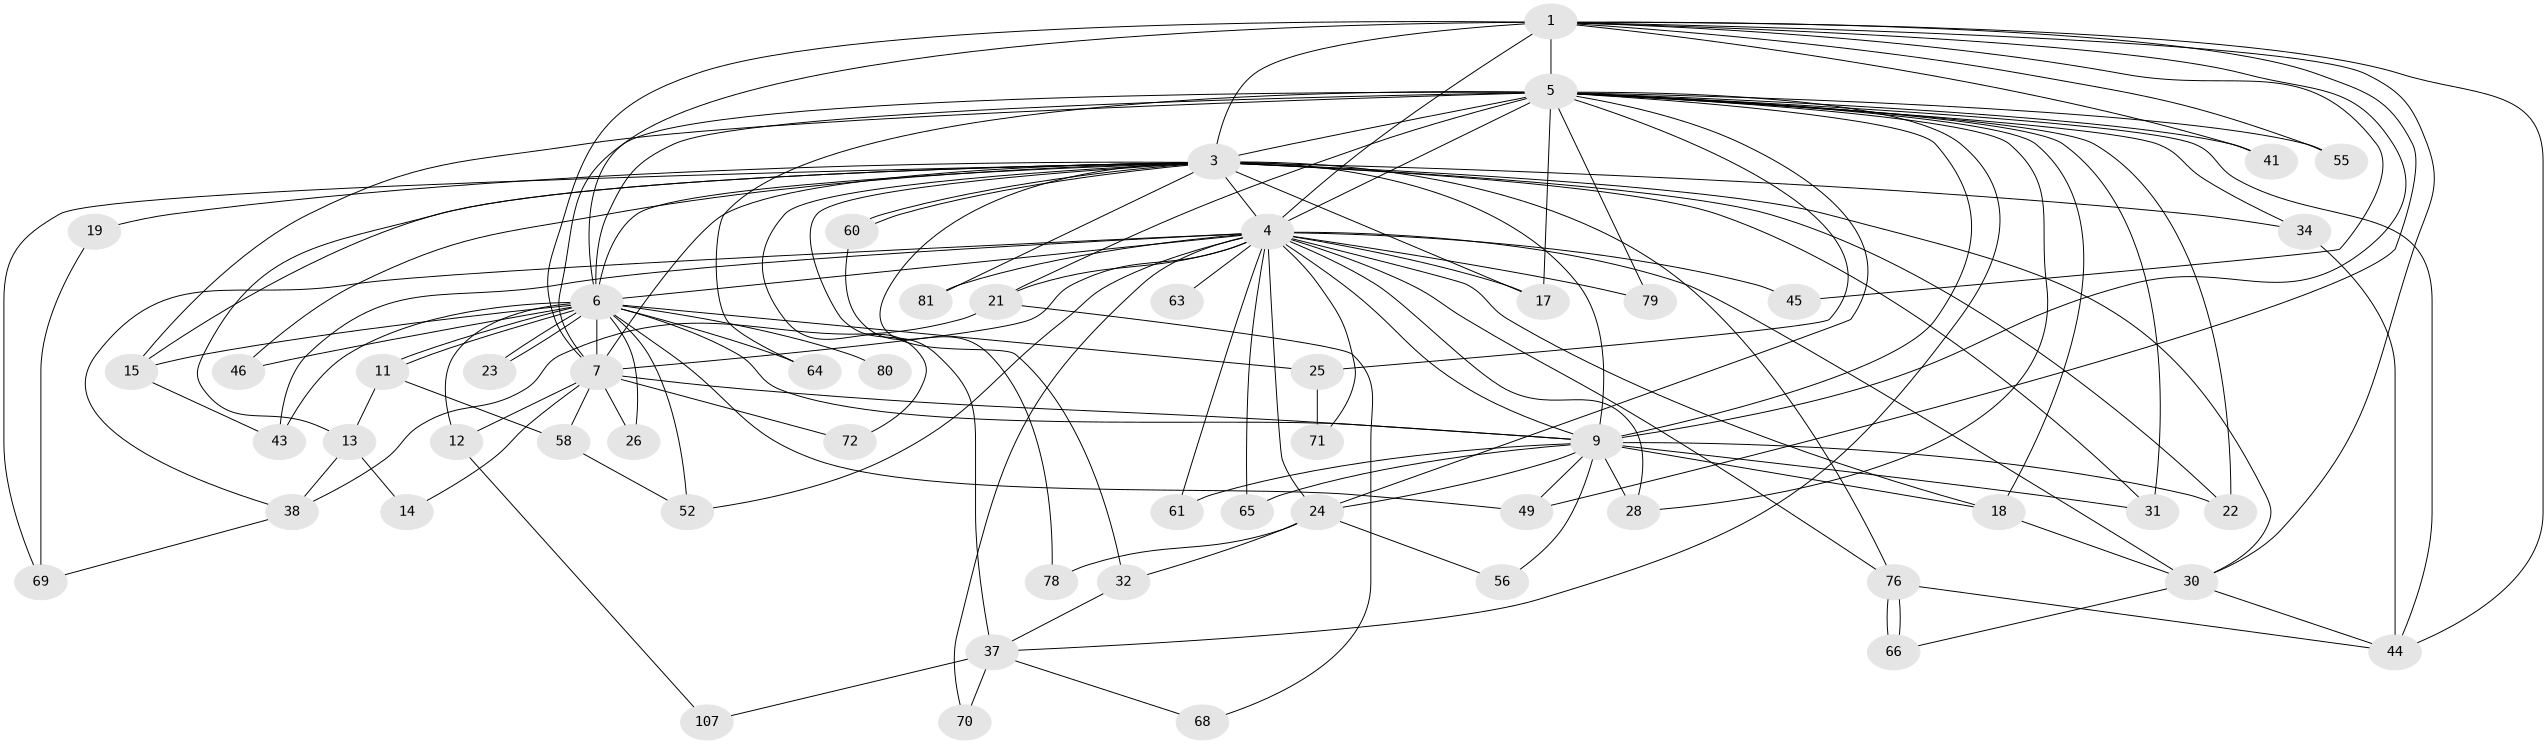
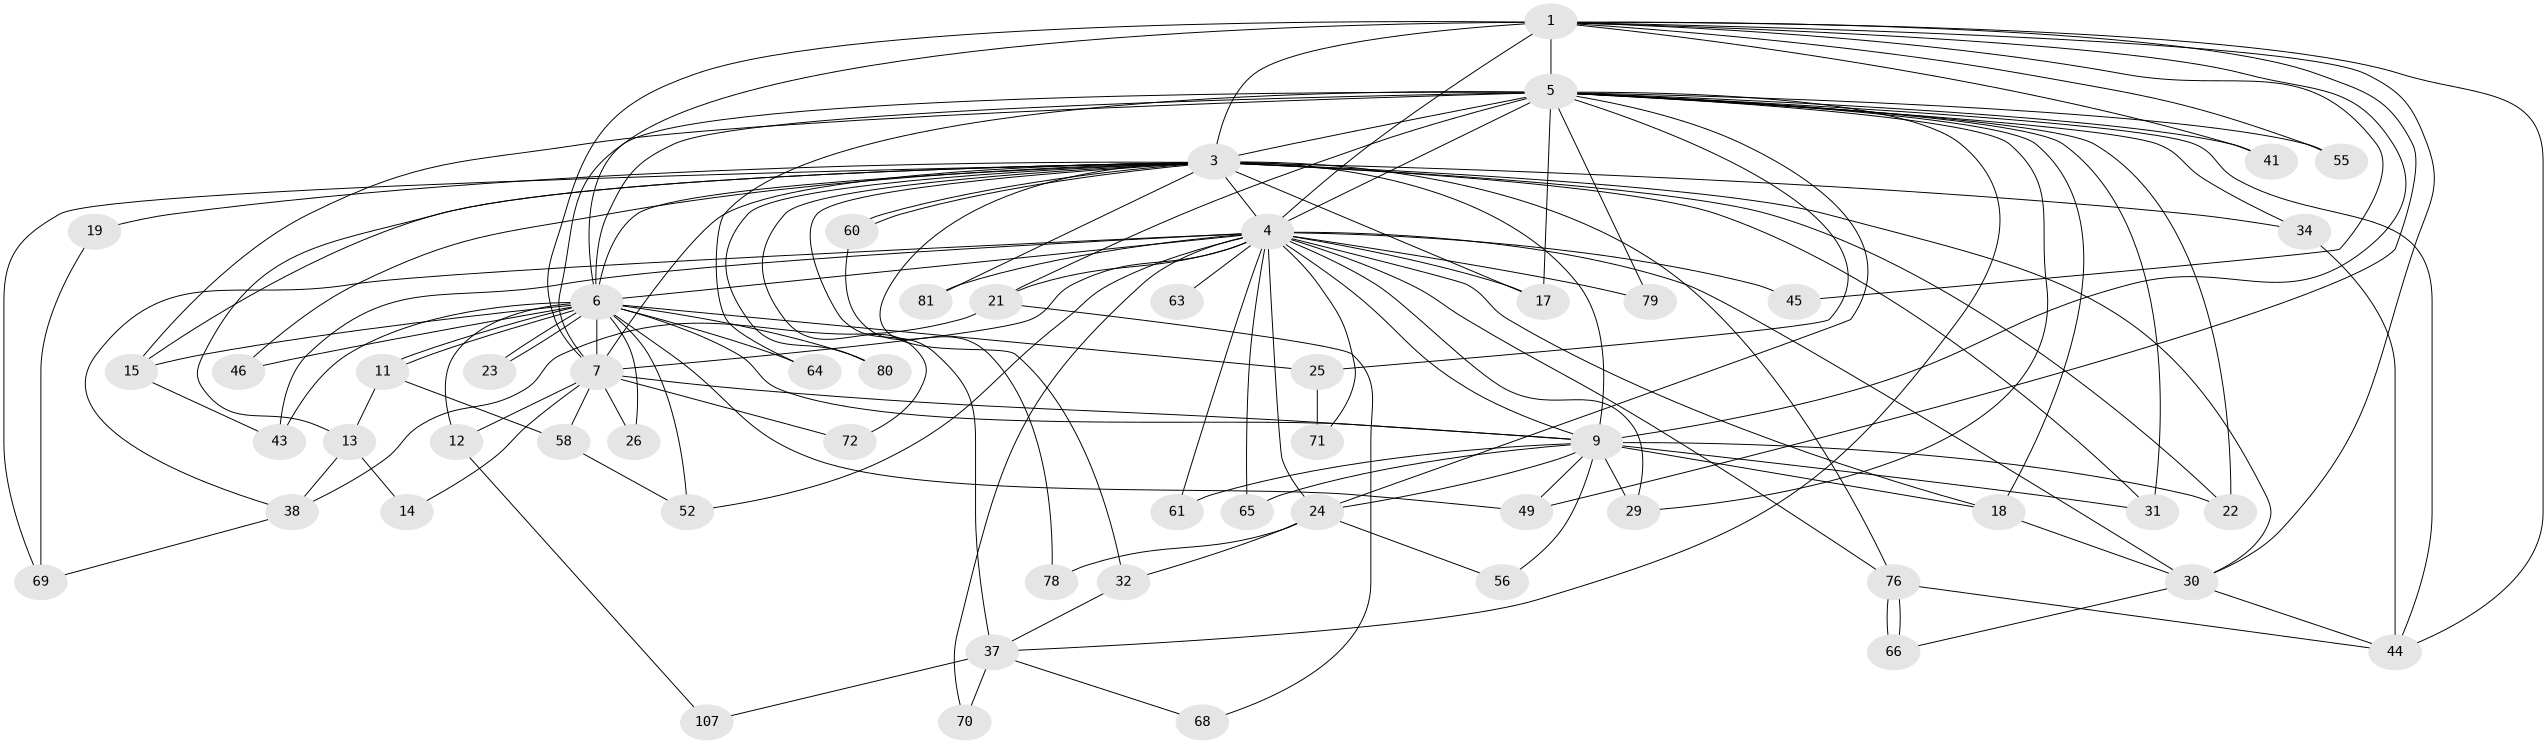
none -> (761, 208)
(1971, 219) -> none
(1634, 512) -> (1634, 512)
